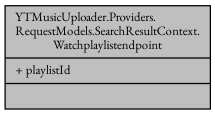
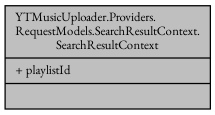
(108, 45) -> (108, 45)
